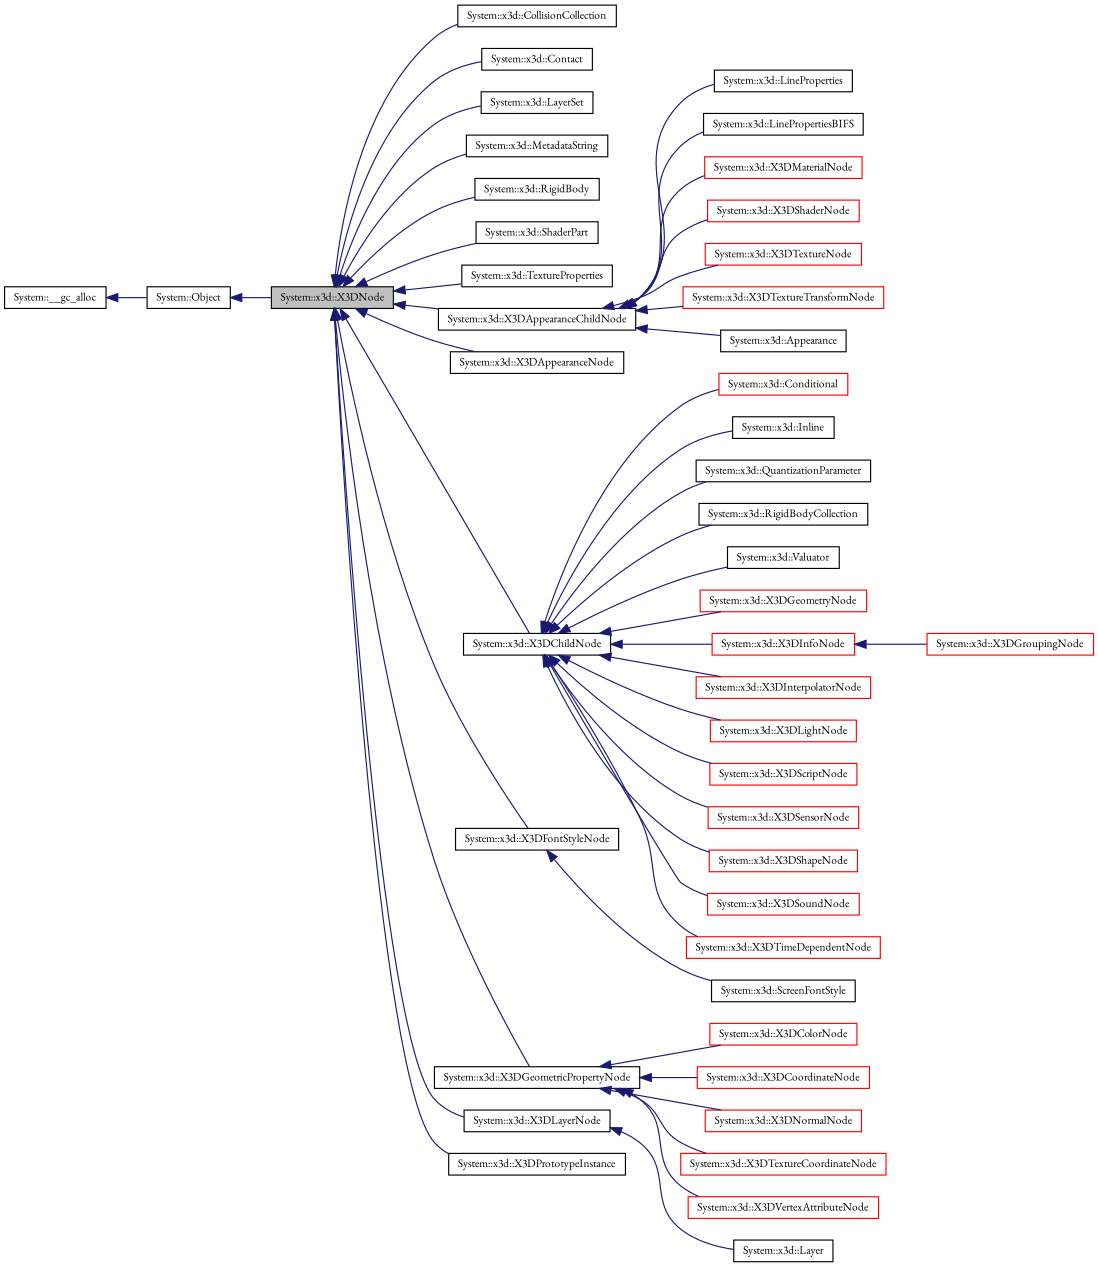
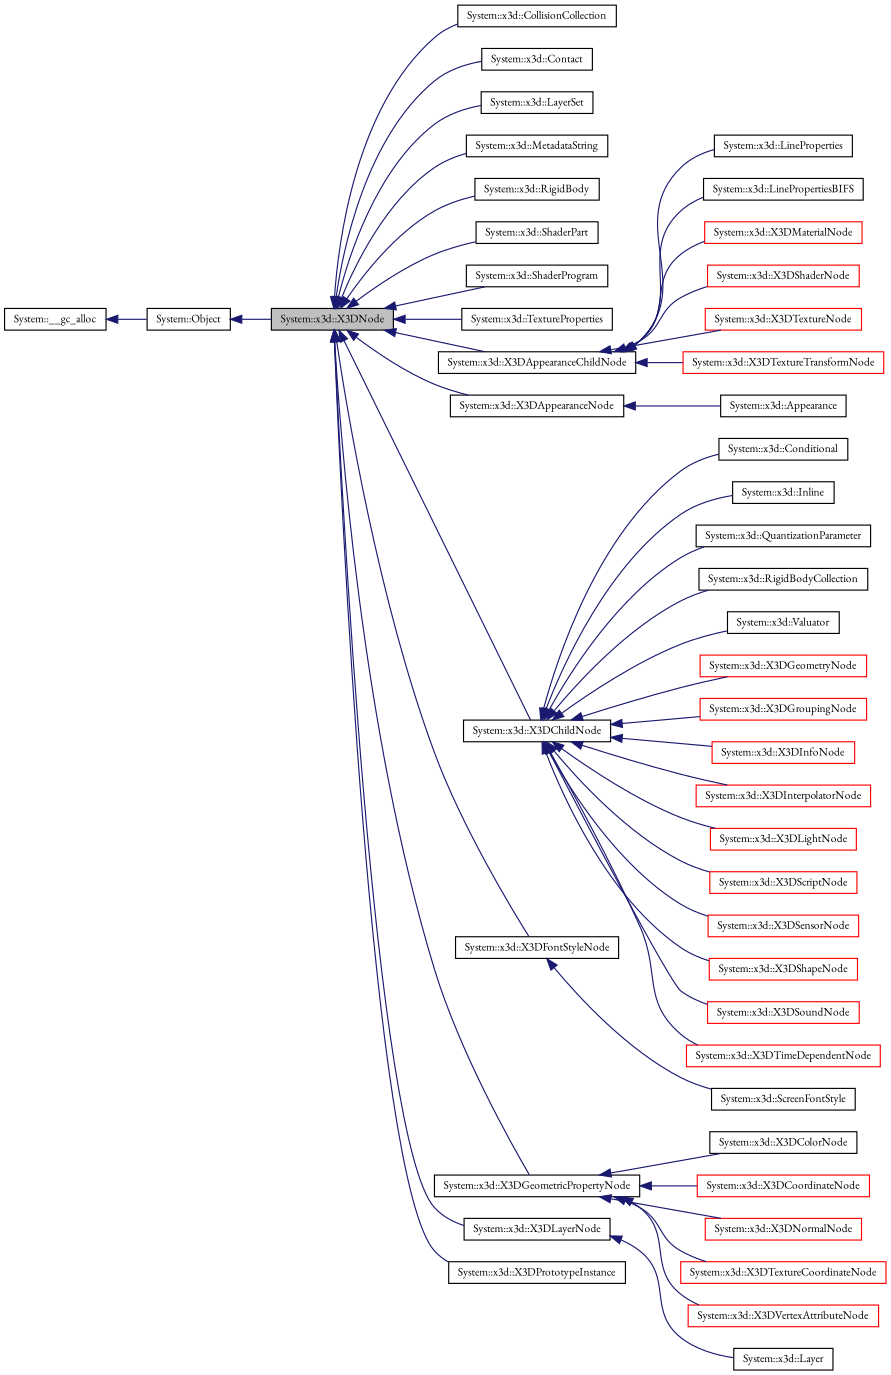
none -> (537, 276)
(684, 332) -> (678, 406)
(783, 384) -> (783, 449)
(897, 644) -> (661, 720)
(783, 1034) -> (783, 1143)
